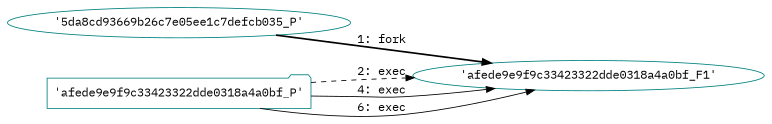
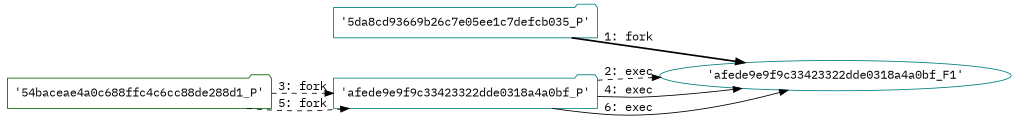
(179, 23) -> (466, 23)
none -> (139, 93)
